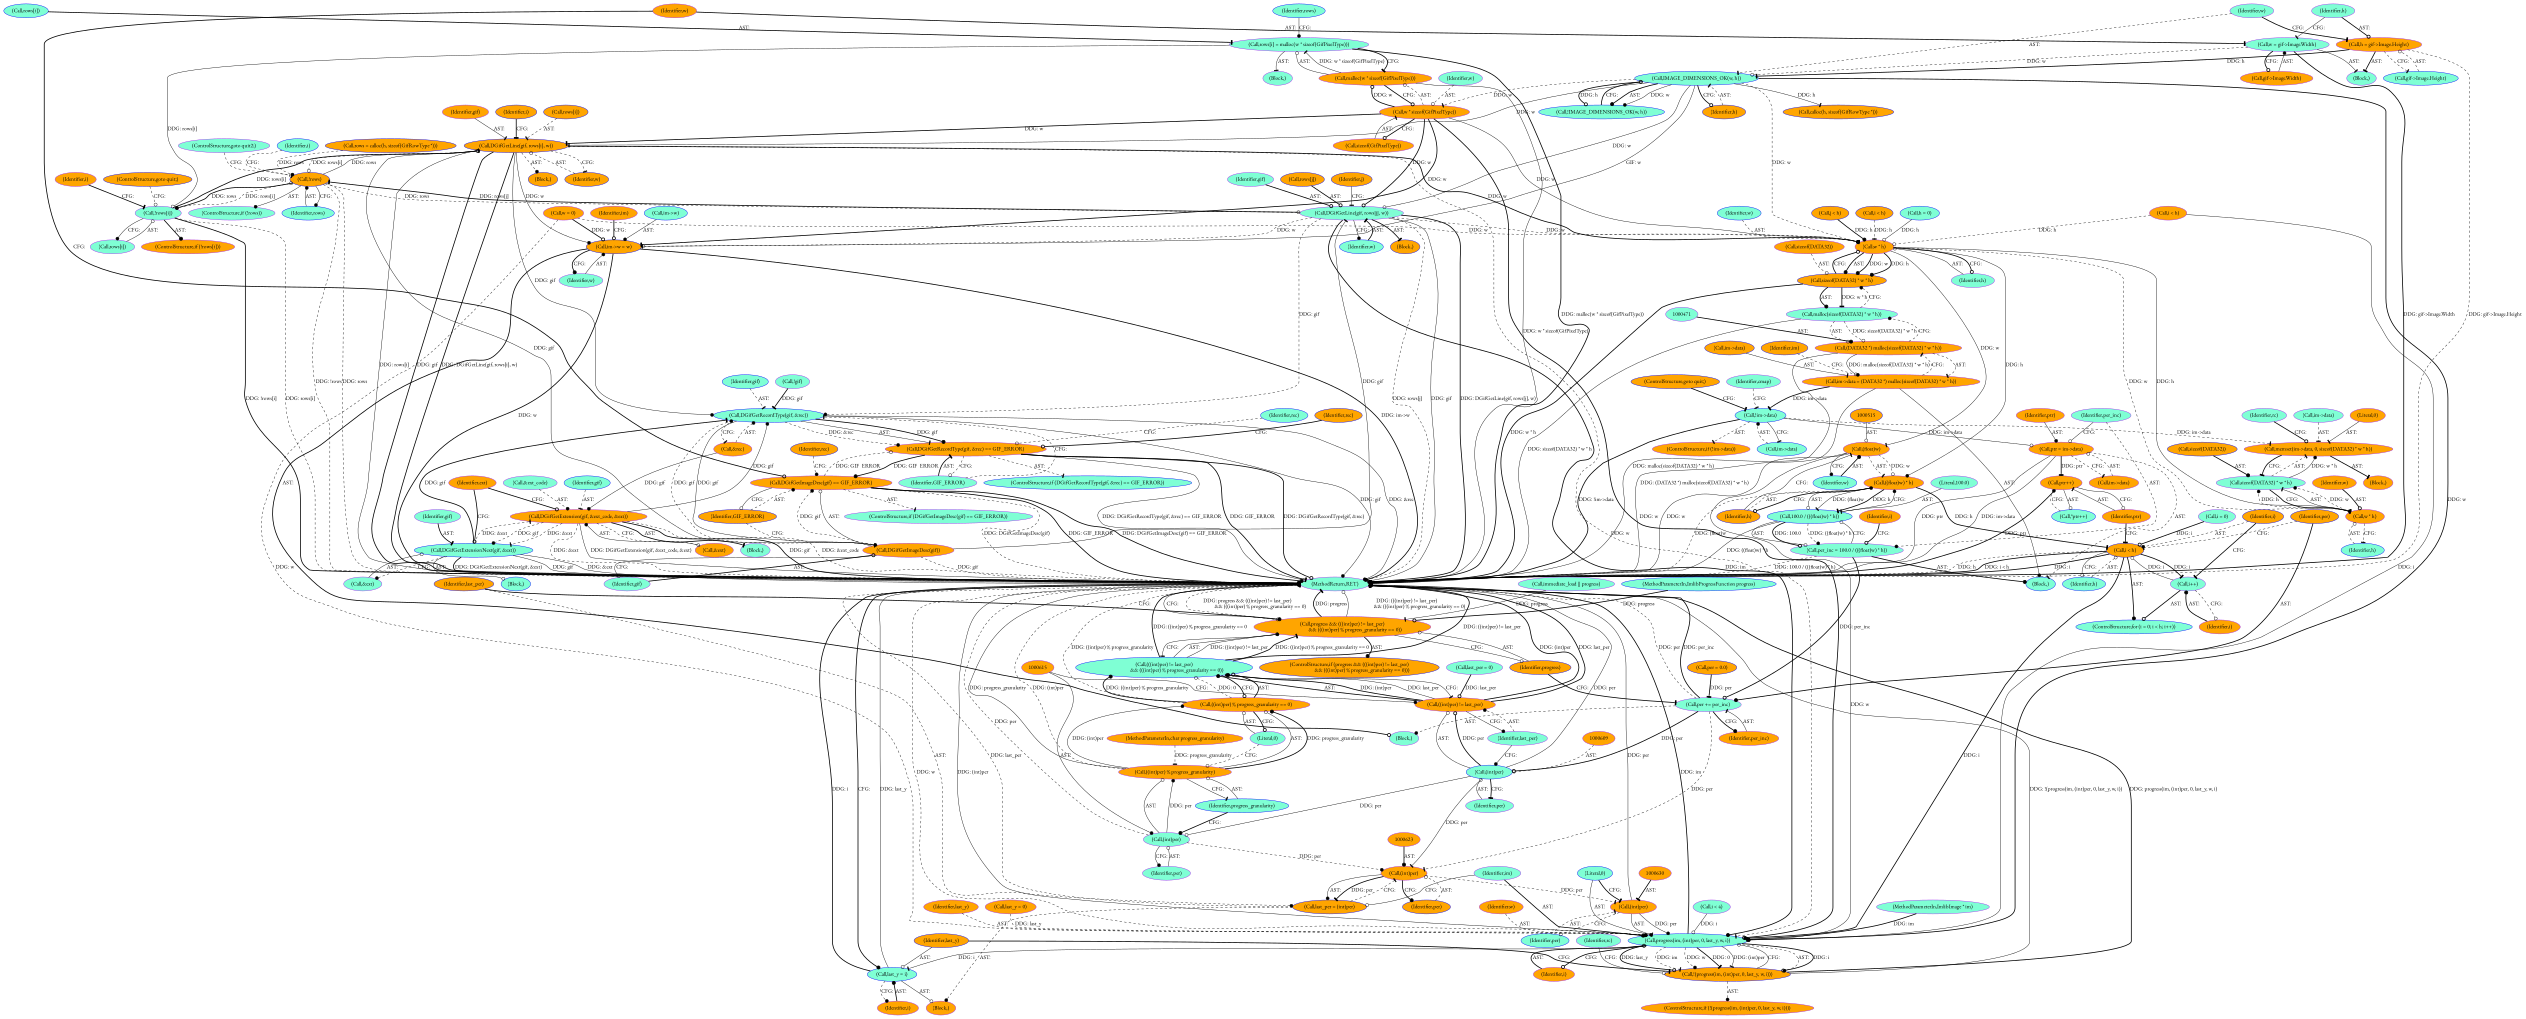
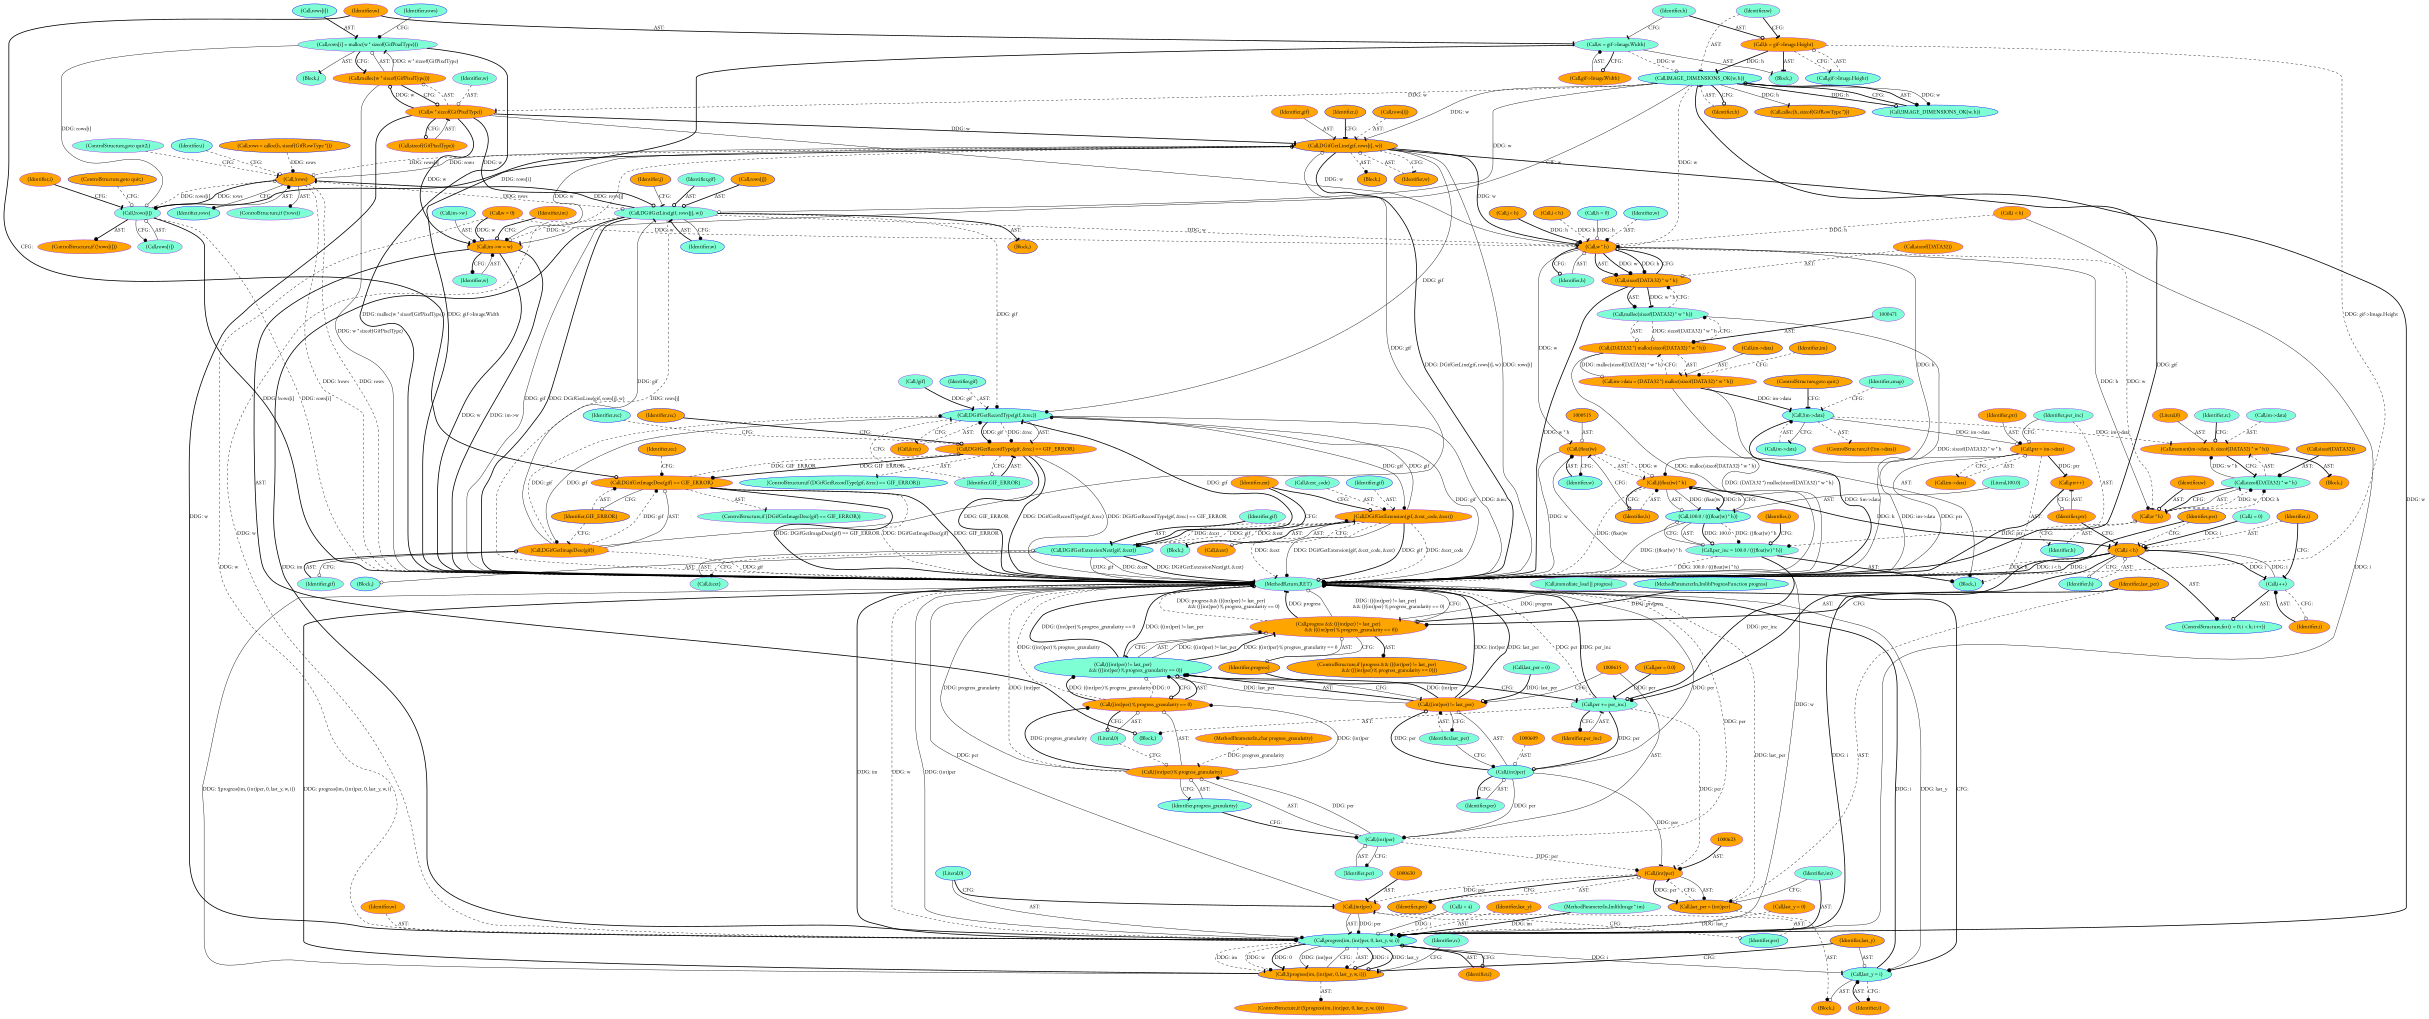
(650, 473) -> (1242, 435)
(2074, 517) -> none
